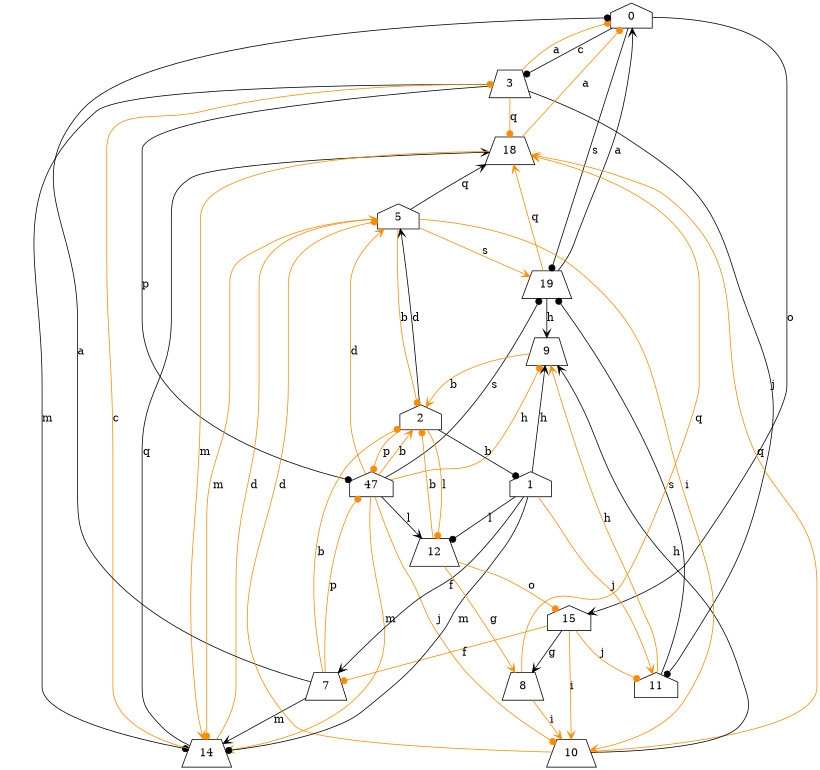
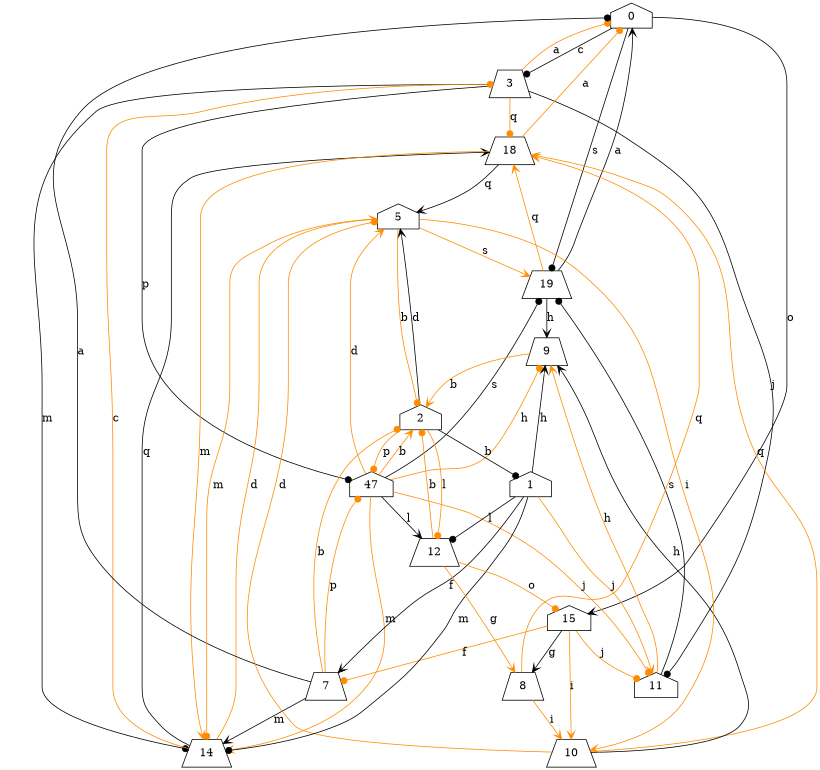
(445, 188) -> (465, 193)
(435, 629) -> (539, 553)
